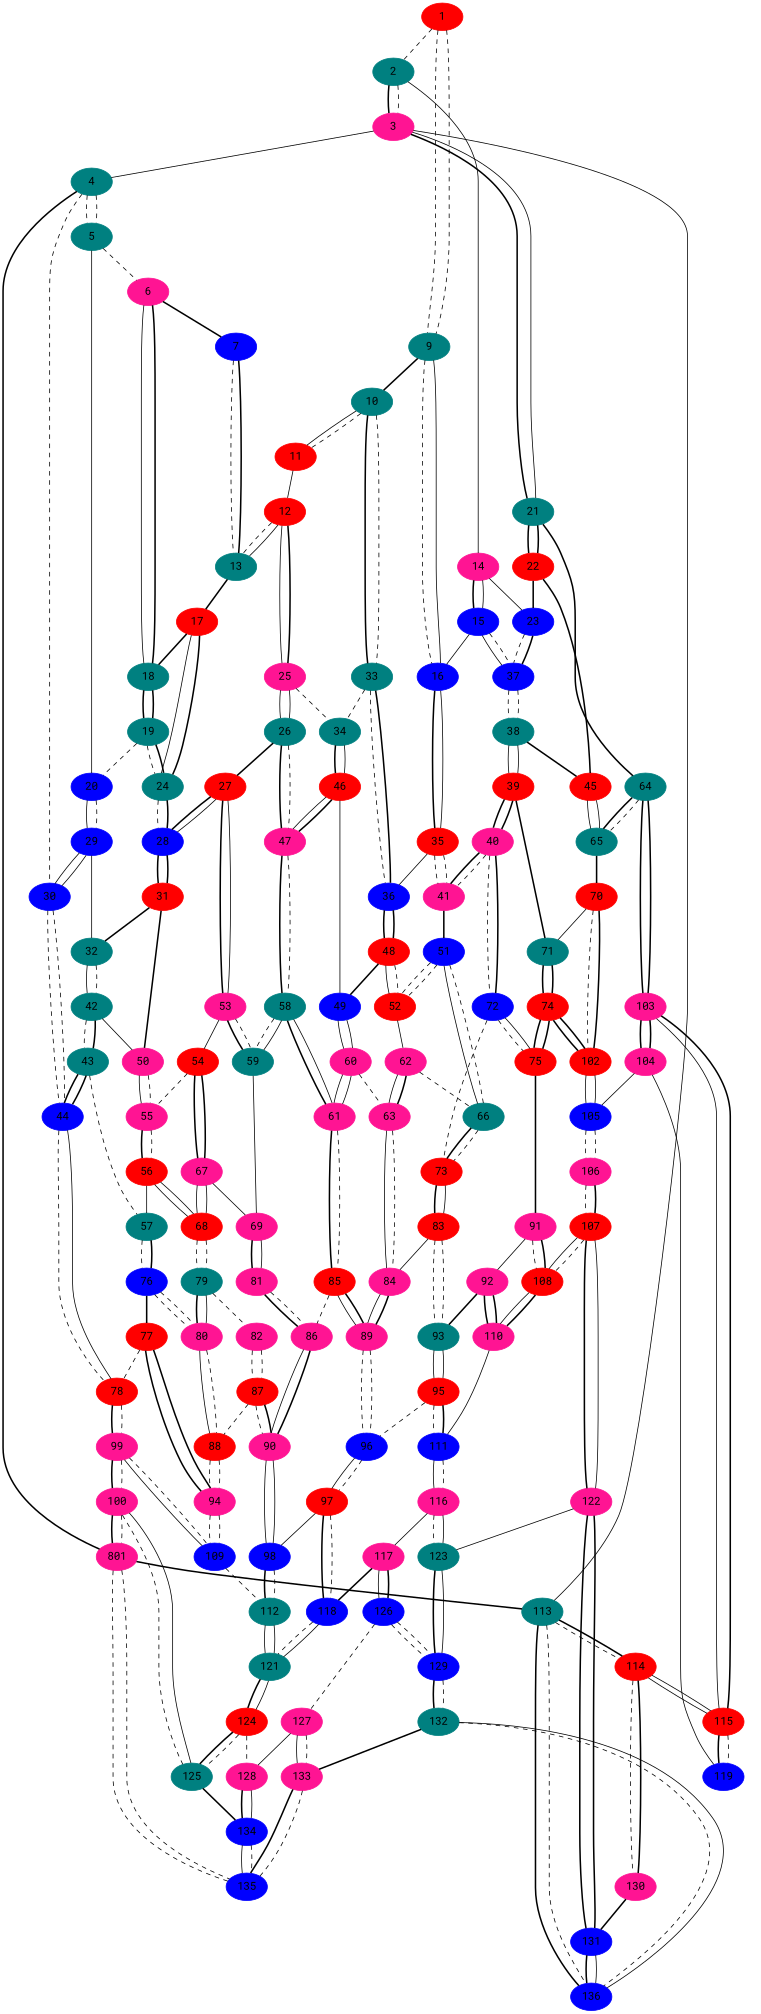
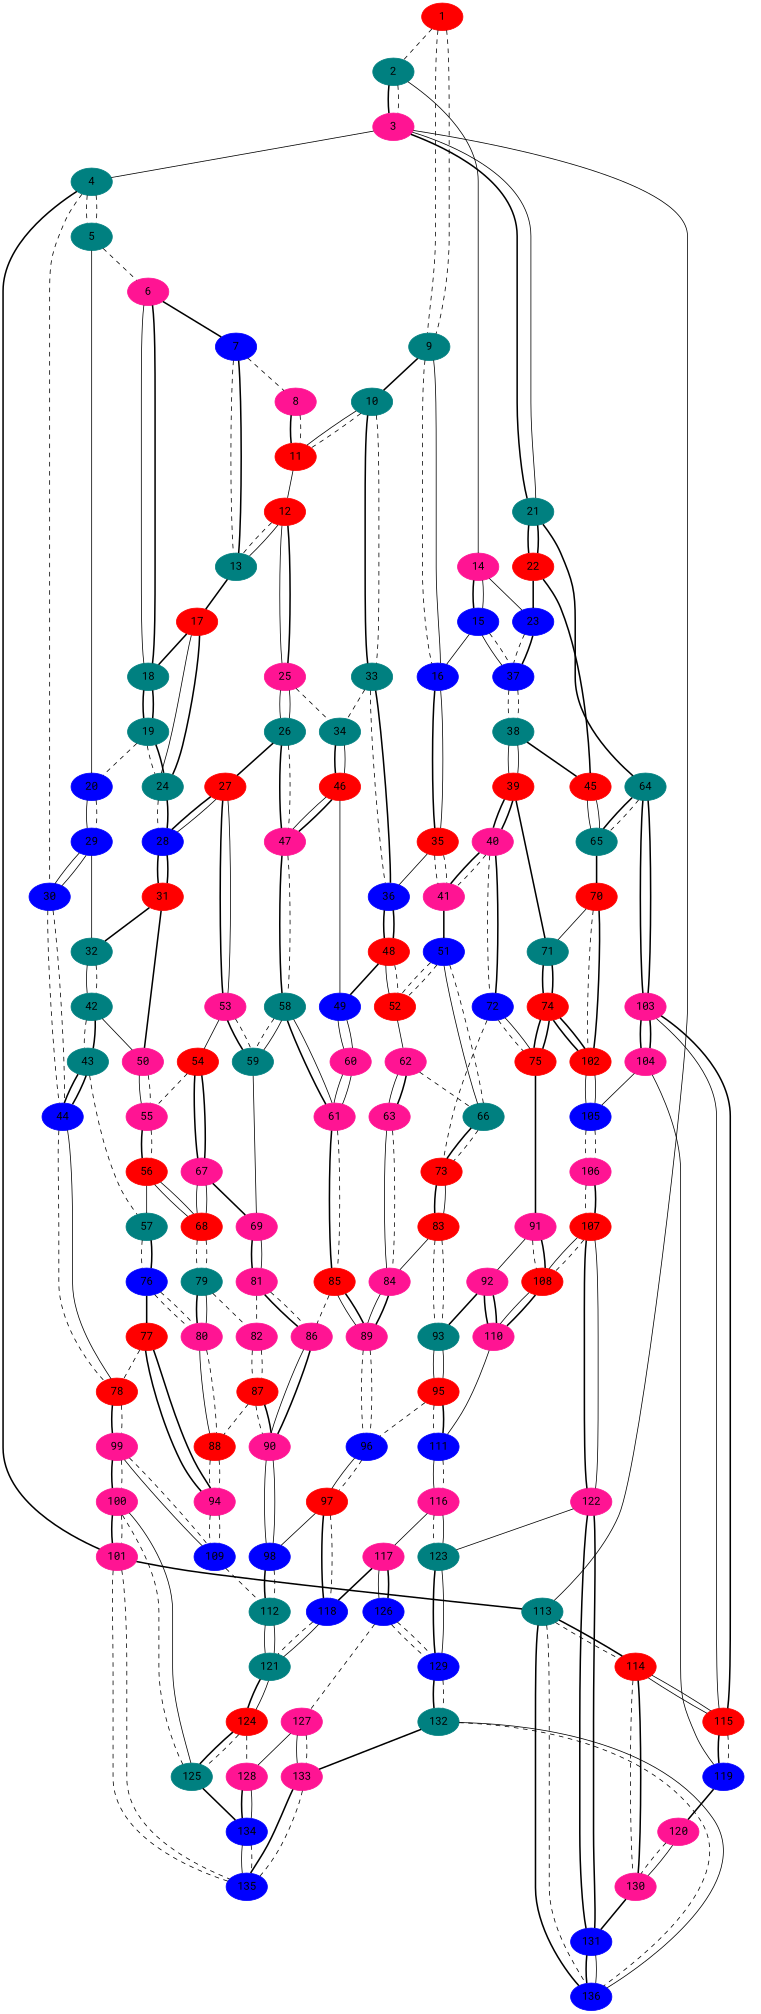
none -> (296, 402)
(370, 1089) -> none
(229, 1199) -> (229, 1199)
none -> (257, 1309)
(117, 1557) -> (117, 1557)
none -> (678, 1832)
